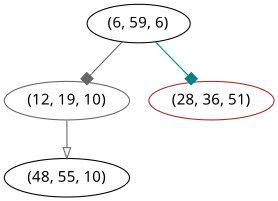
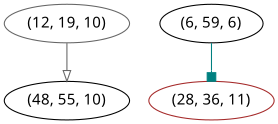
(107, 58) -> none
(211, 101) -> (211, 101)
